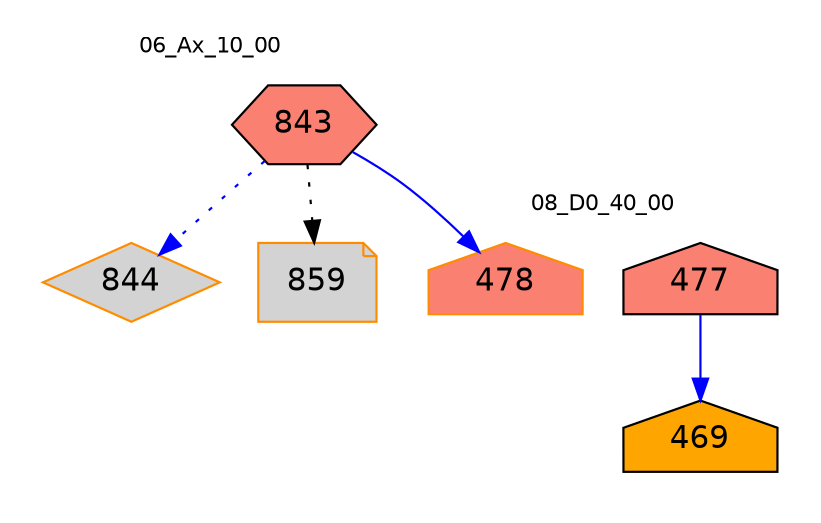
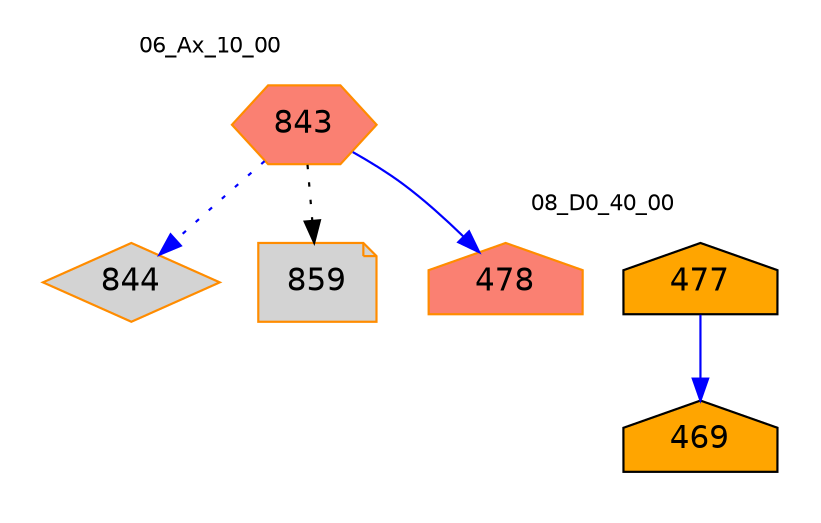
(304, 125) -> (304, 125)
(700, 282) -> (700, 282)
